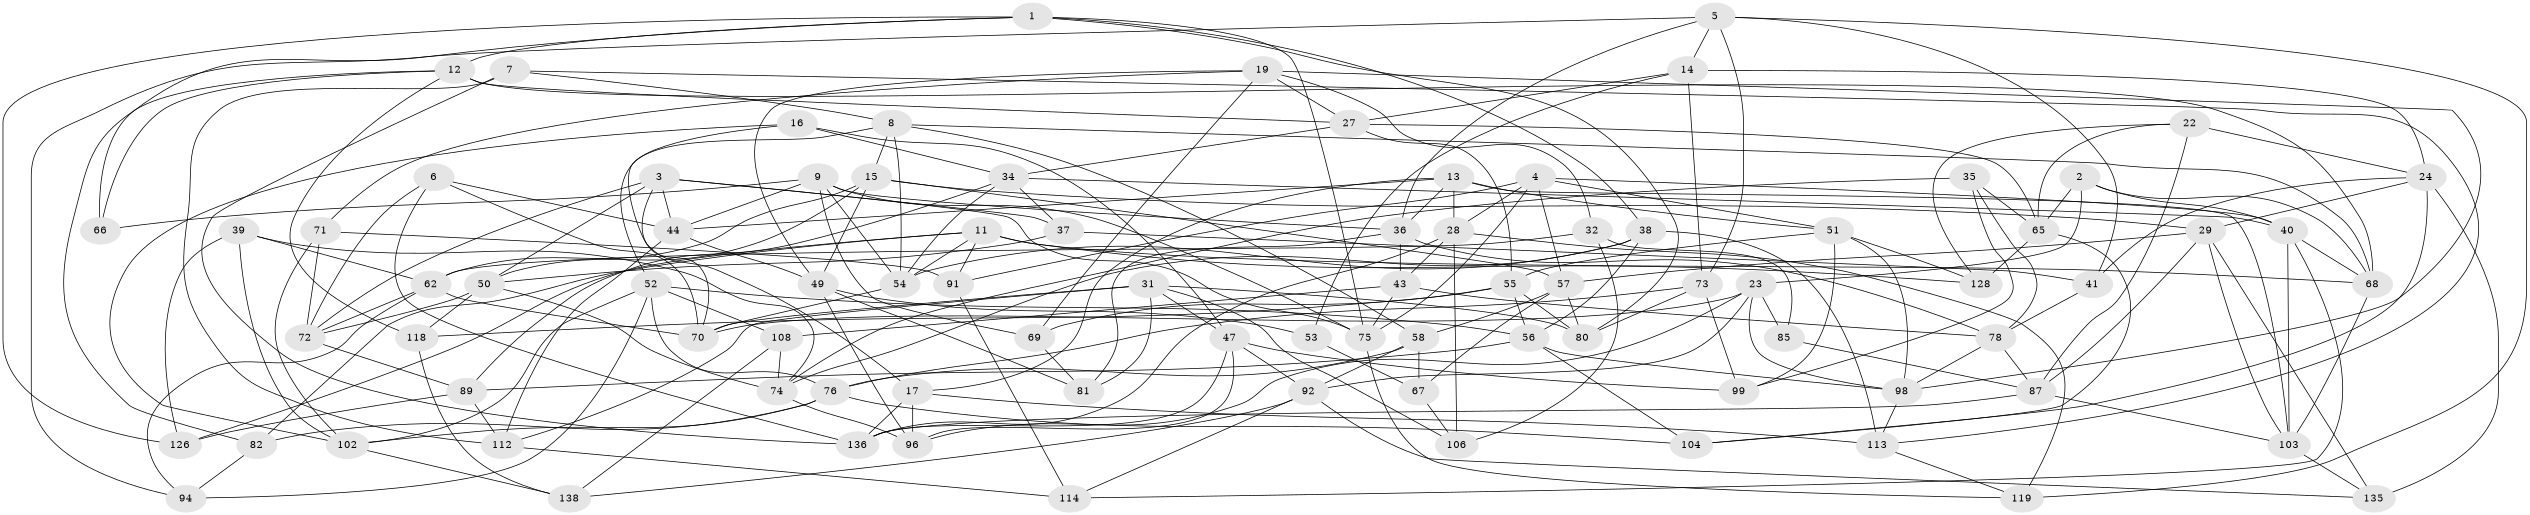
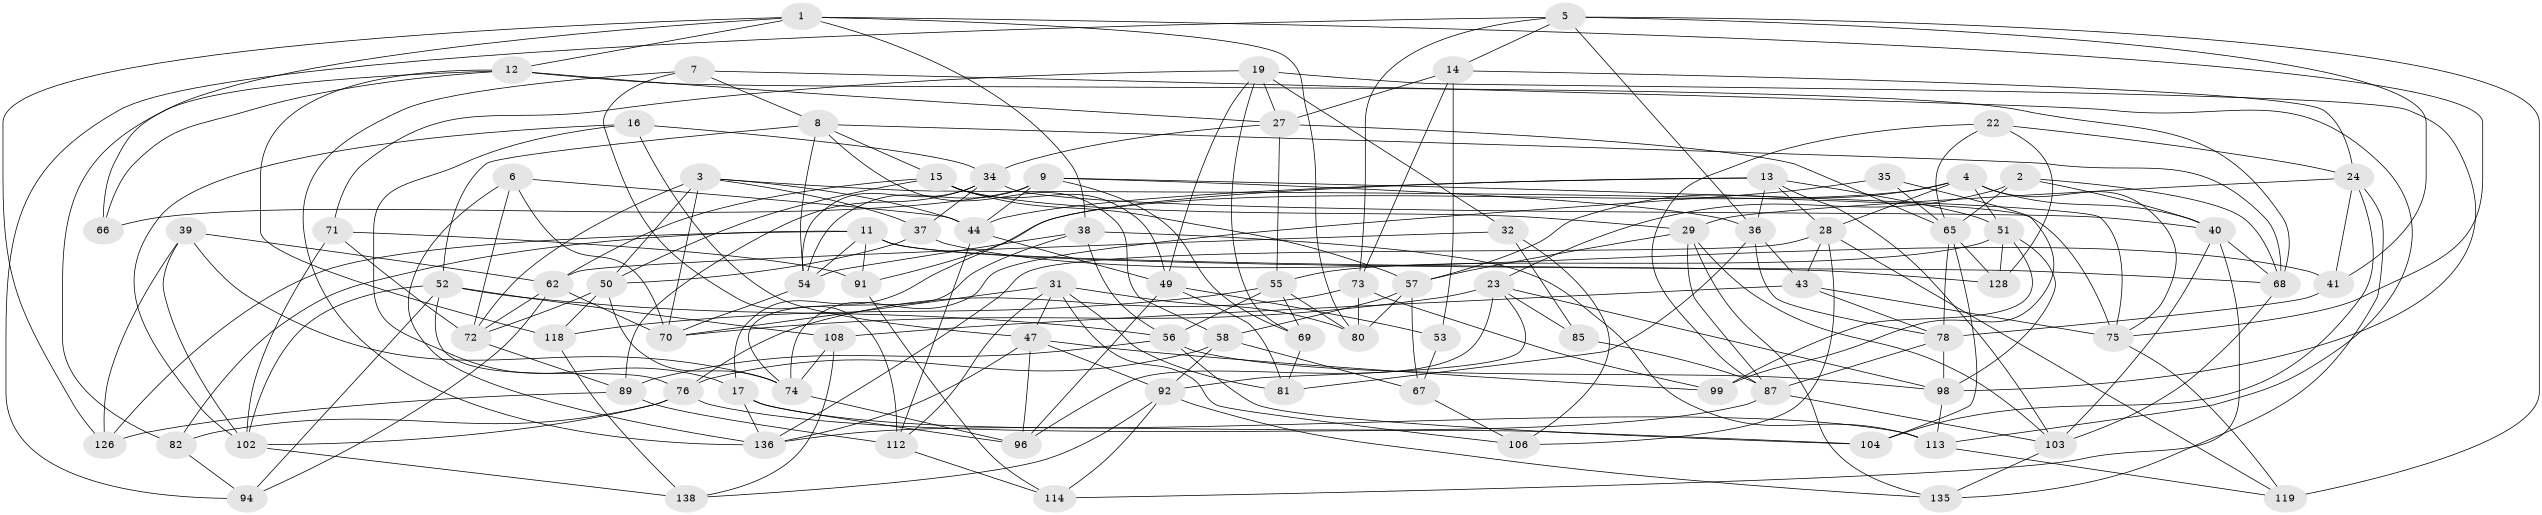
(2030, 264) -> (1945, 284)
